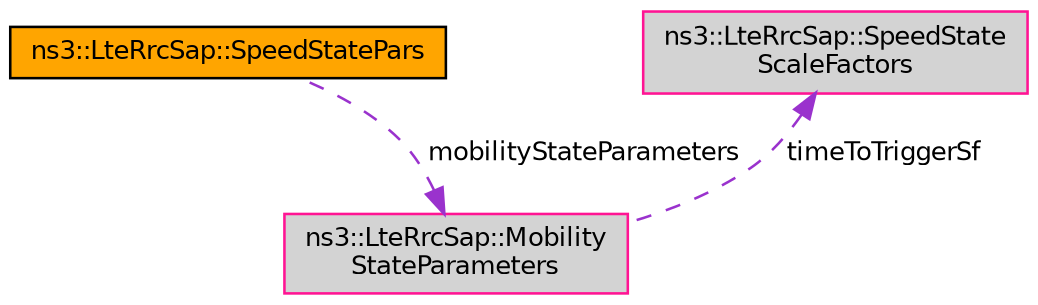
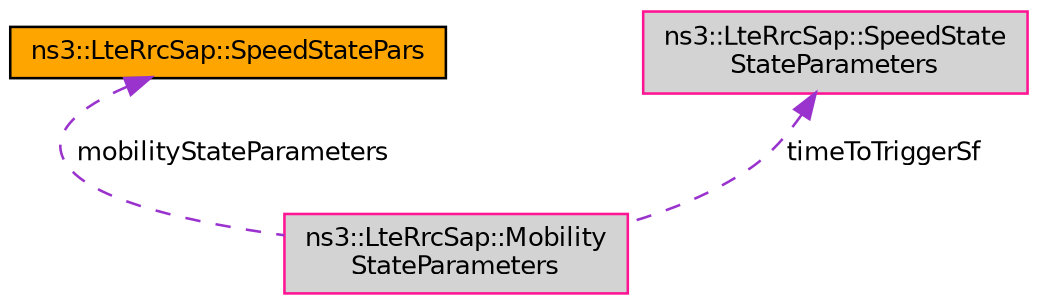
(835, 53) -> (835, 53)
(377, 120) -> (116, 197)
